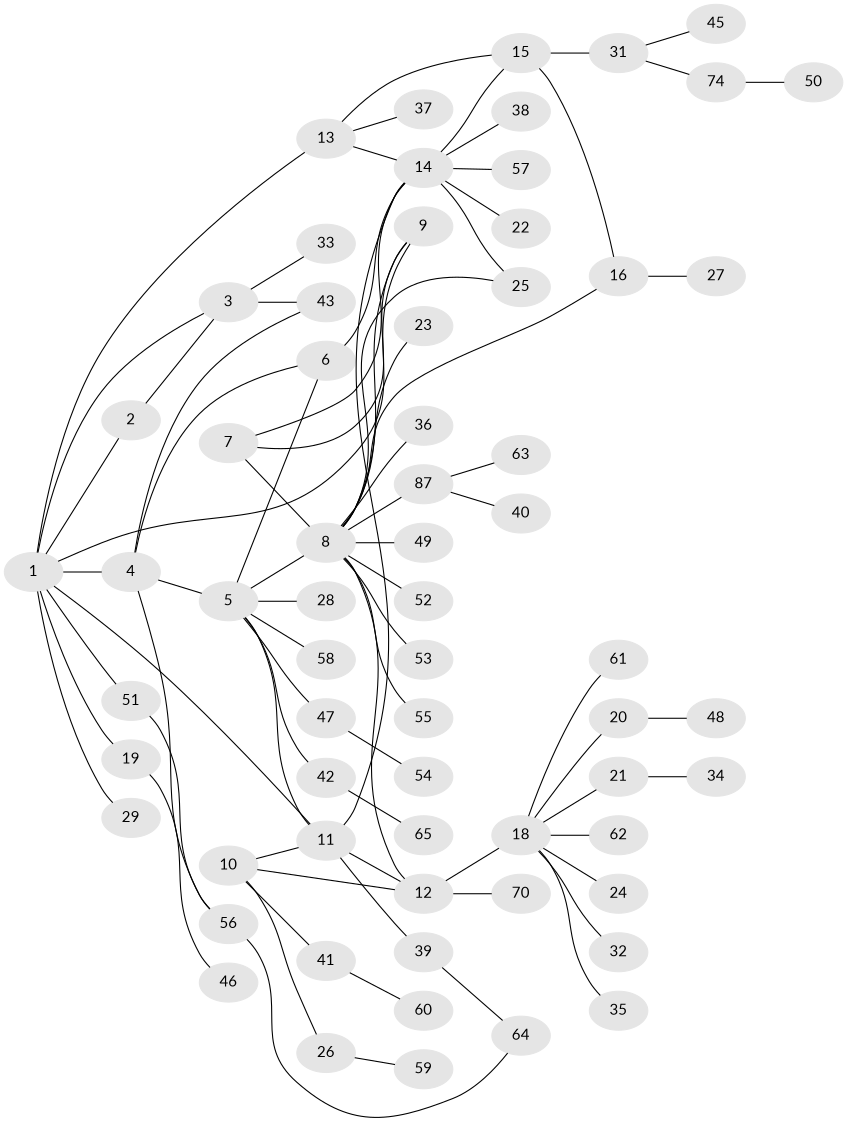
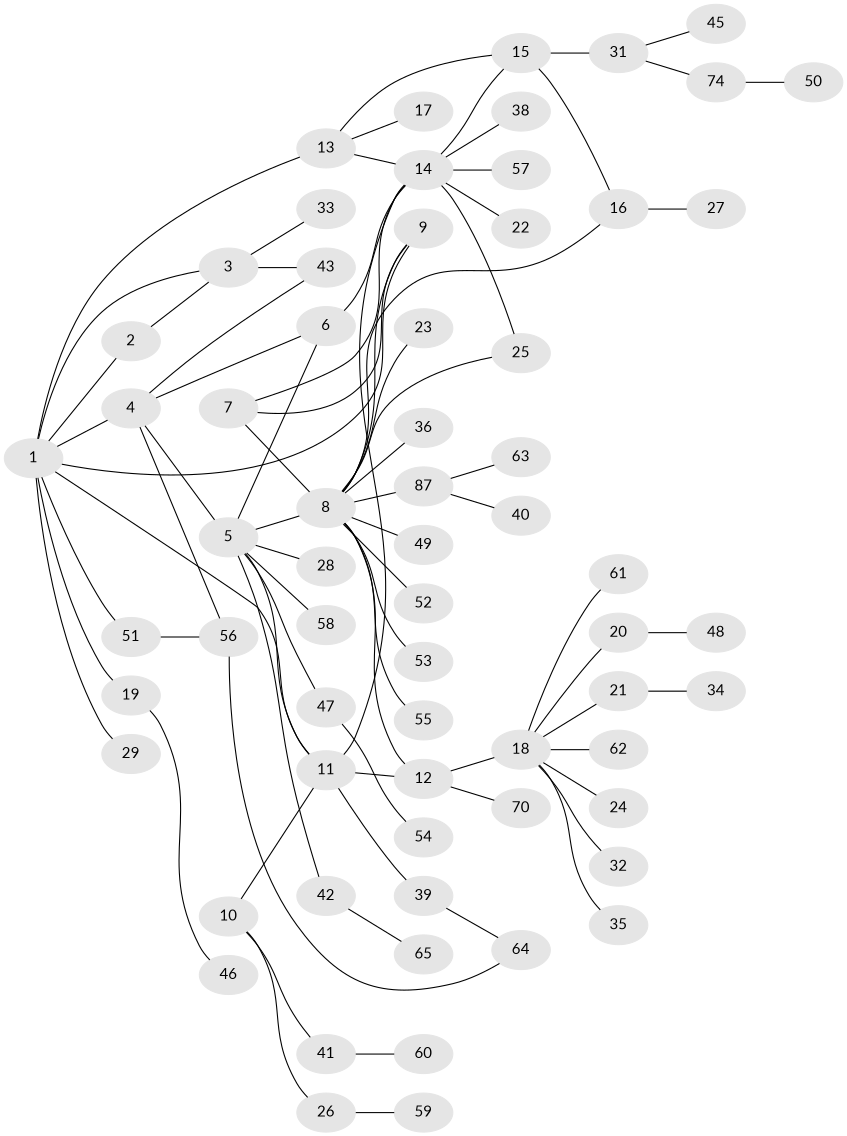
(424, 109) -> (424, 112)
(326, 880) -> none
